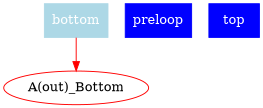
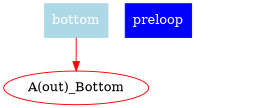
(234, 21) -> none
